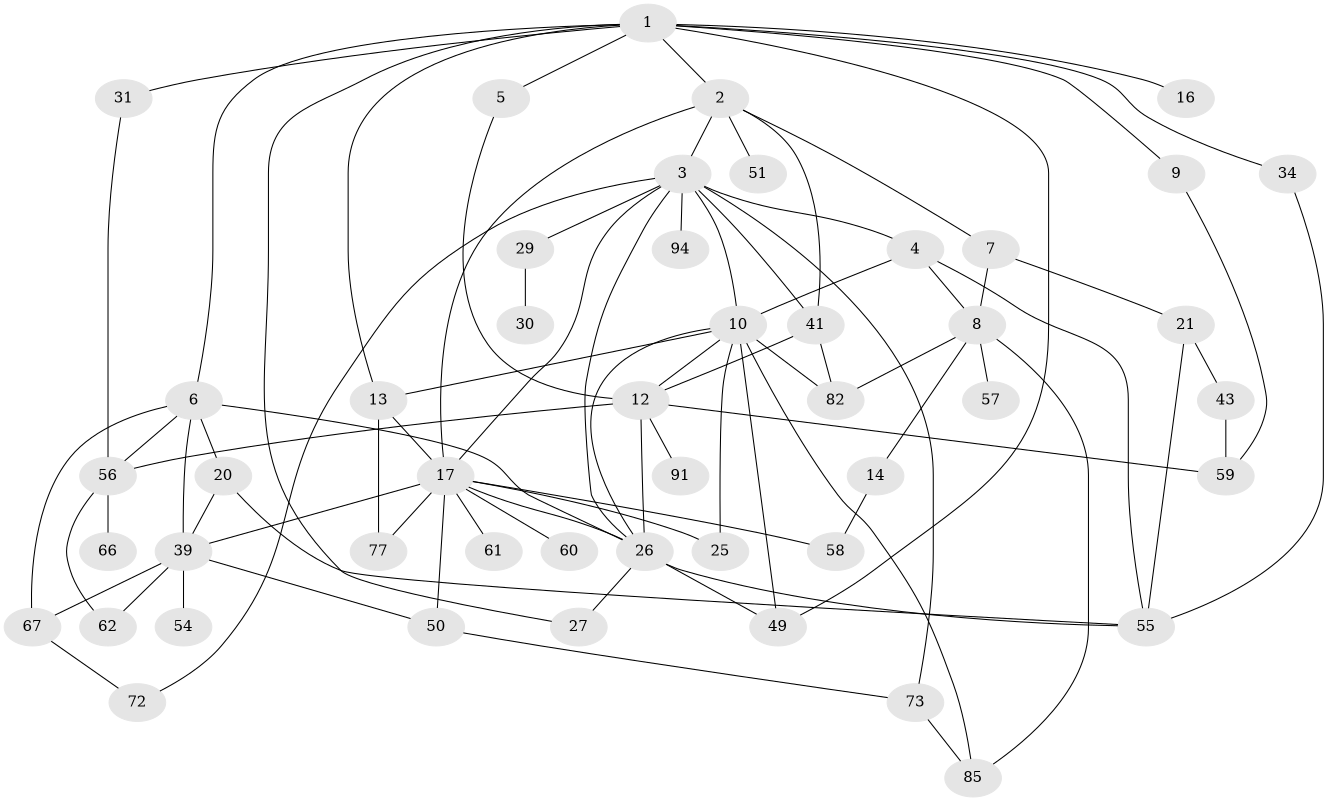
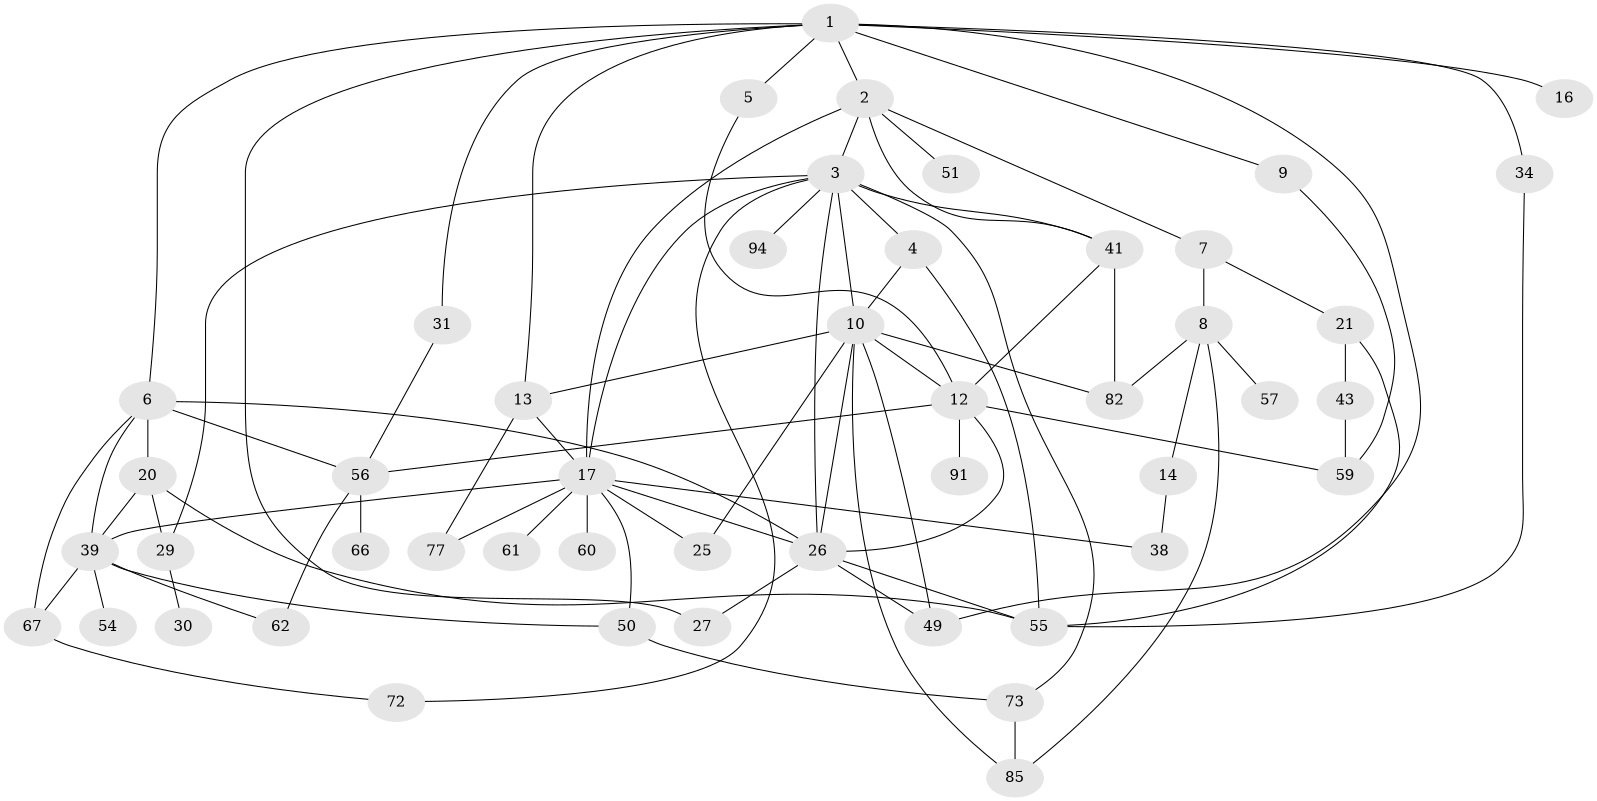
(946, 287) -> none
none -> (157, 514)
(836, 552) -> (1160, 552)
